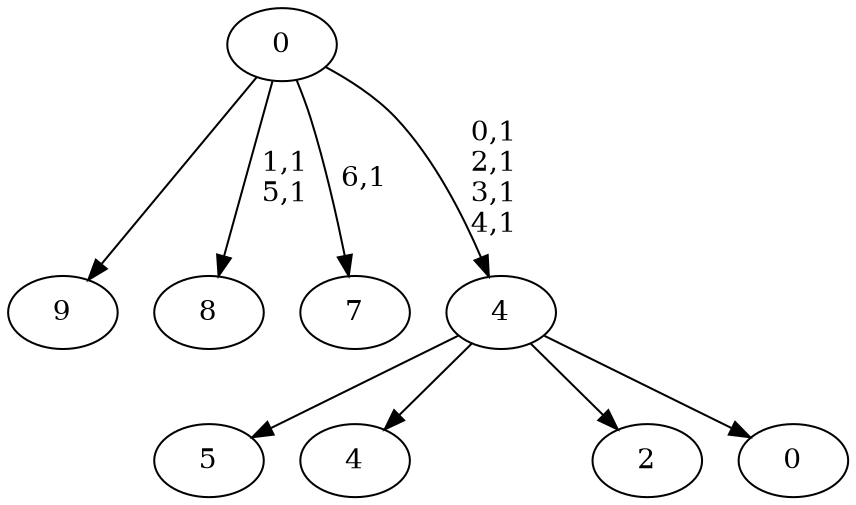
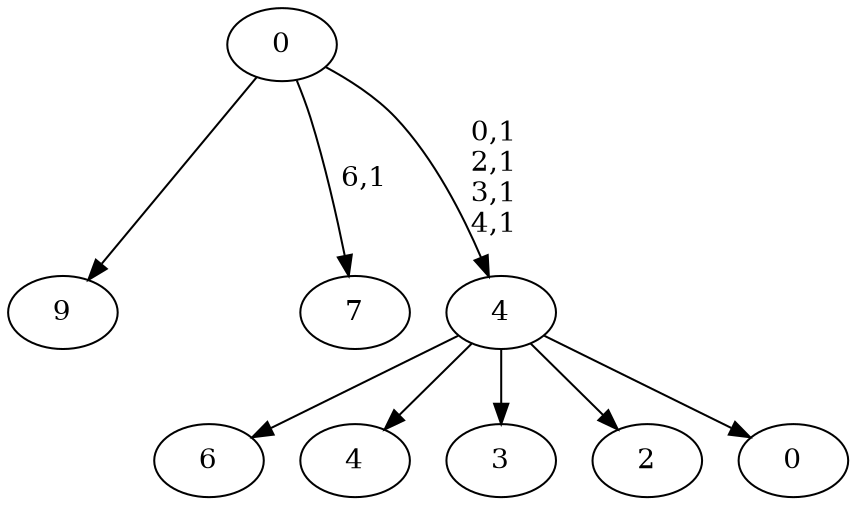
(209, 312) -> none
(209, 461) -> (209, 461)
none -> (501, 461)
